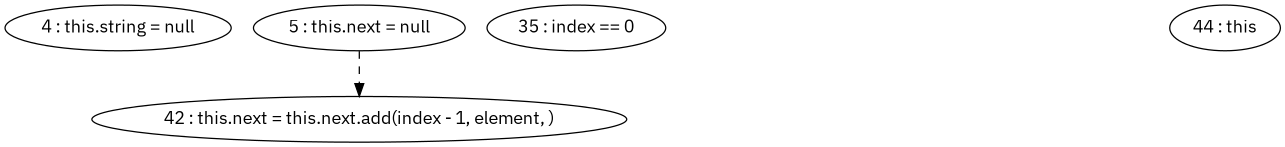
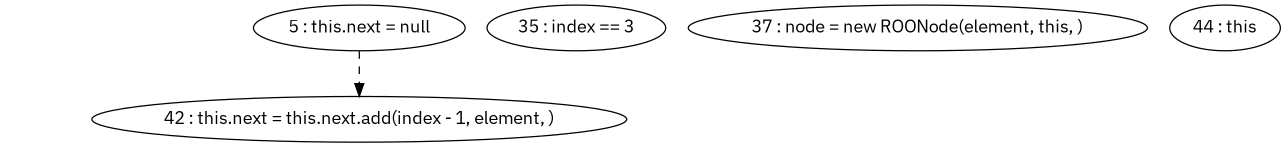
(118, 28) -> none
(576, 28) -> (576, 28)
none -> (918, 28)
